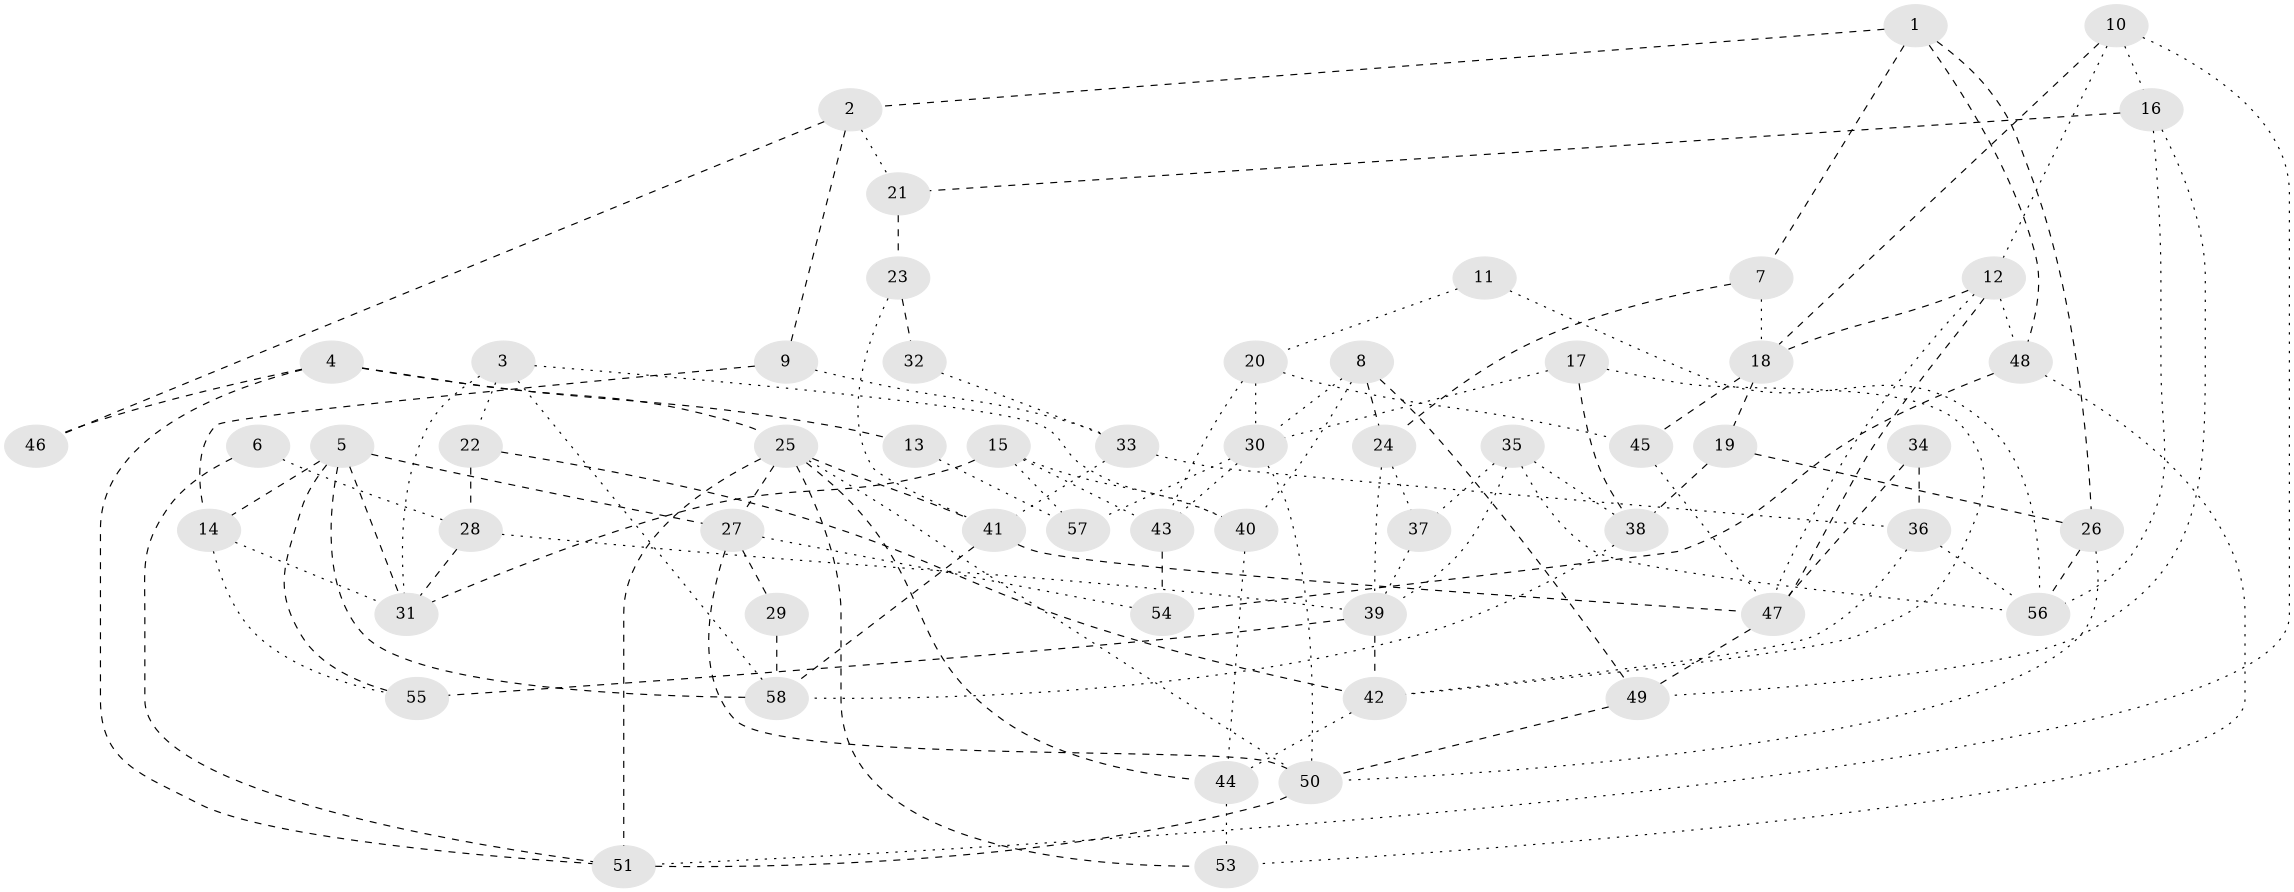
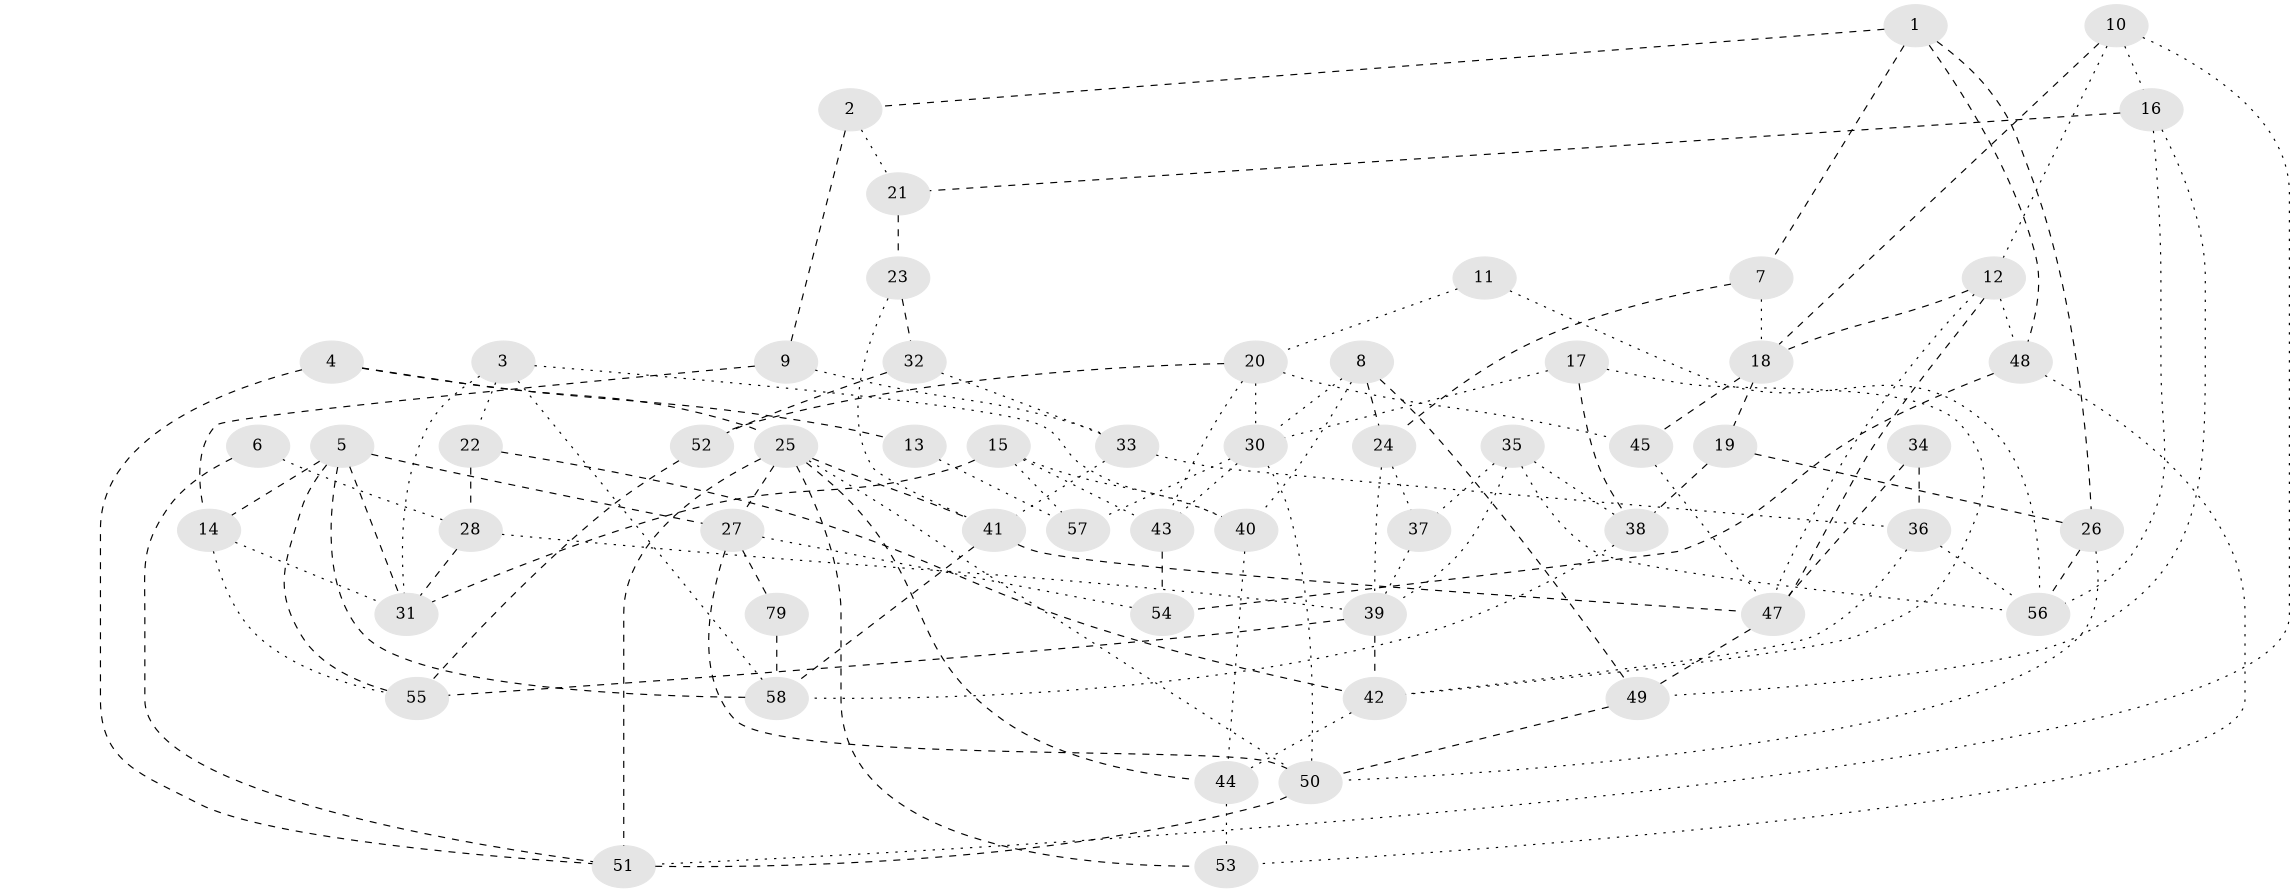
(36, 446) -> none
none -> (702, 446)
(777, 614) -> (777, 614)
